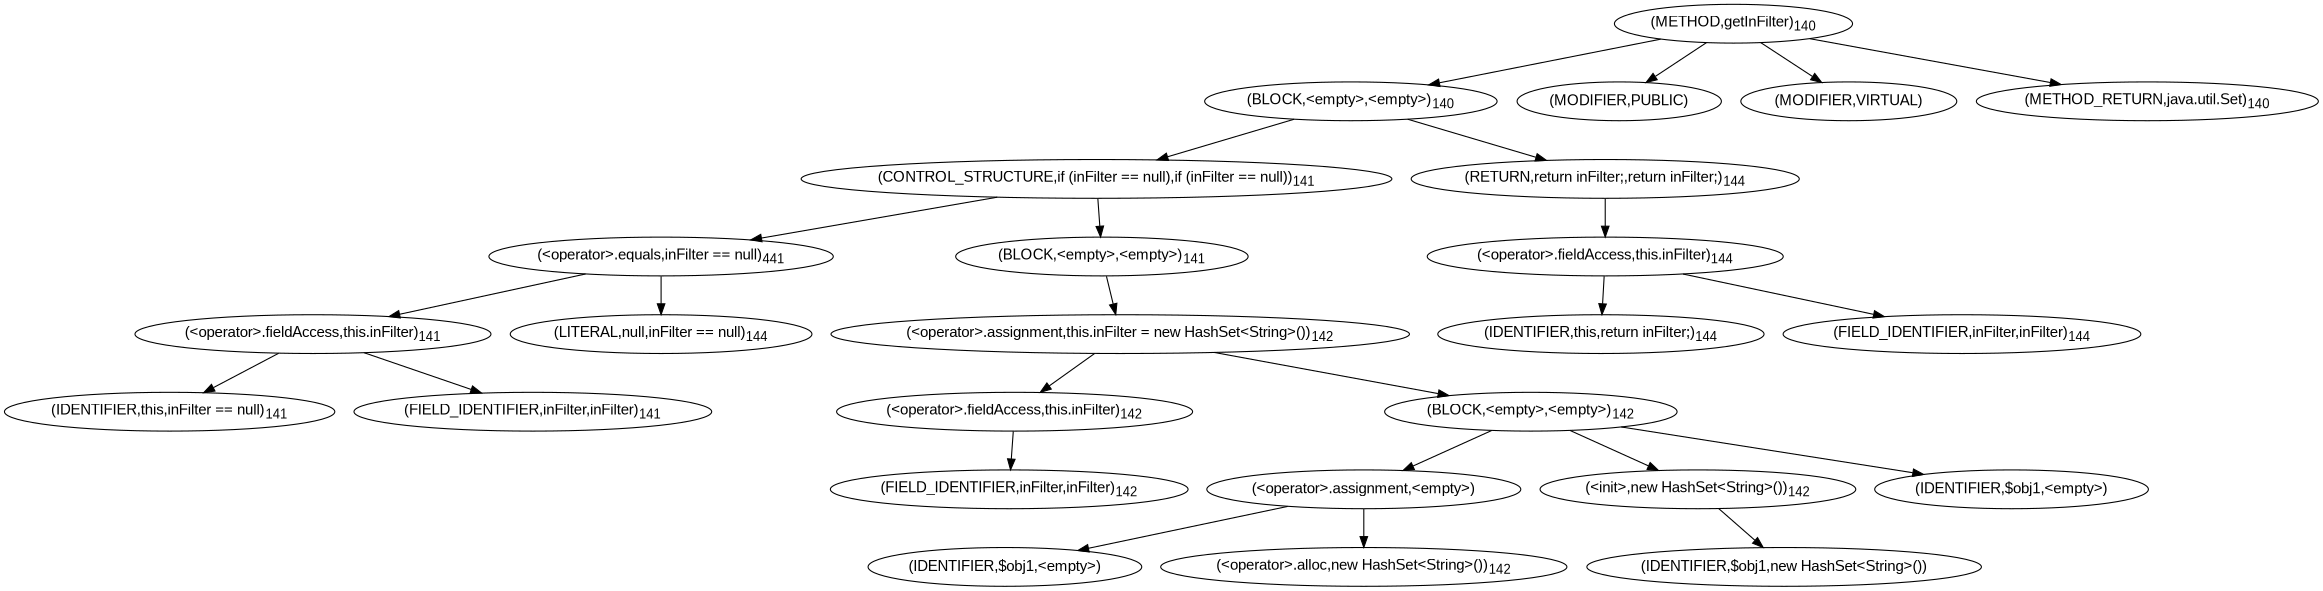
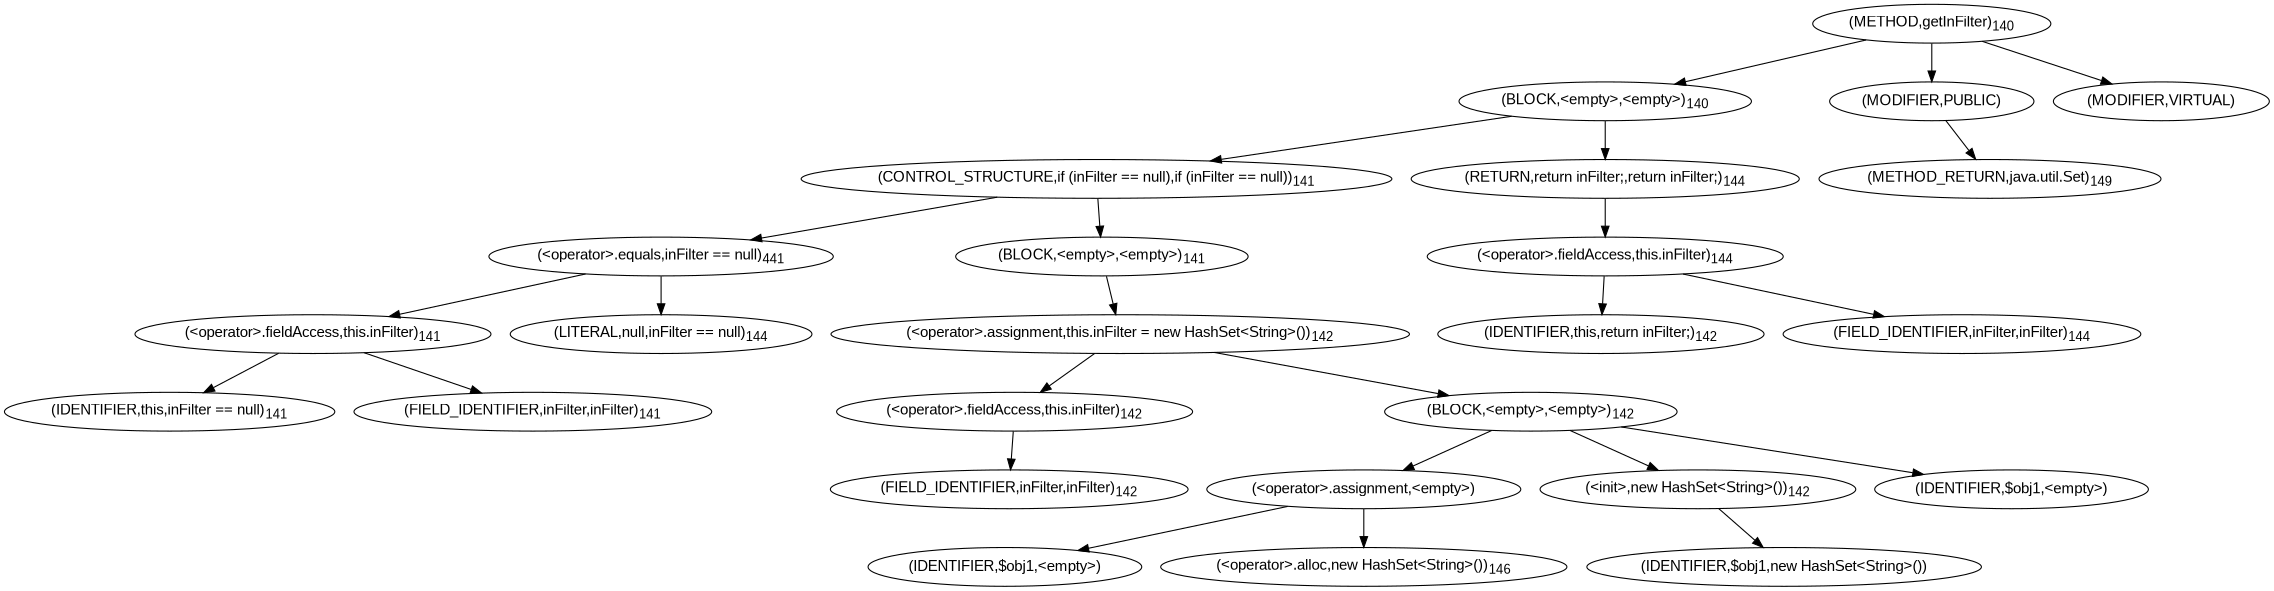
(1930, 61) -> (1957, 136)
(2259, 100) -> (2102, 177)
(1707, 332) -> (1707, 332)
(1500, 565) -> (1500, 565)
